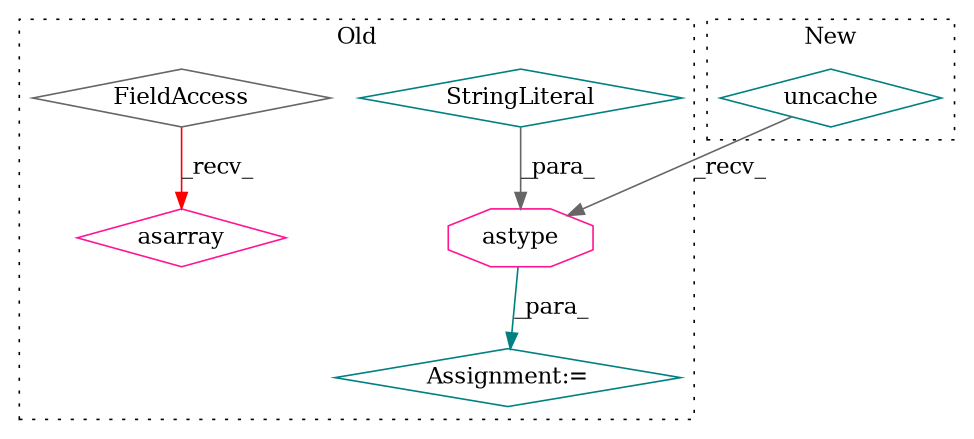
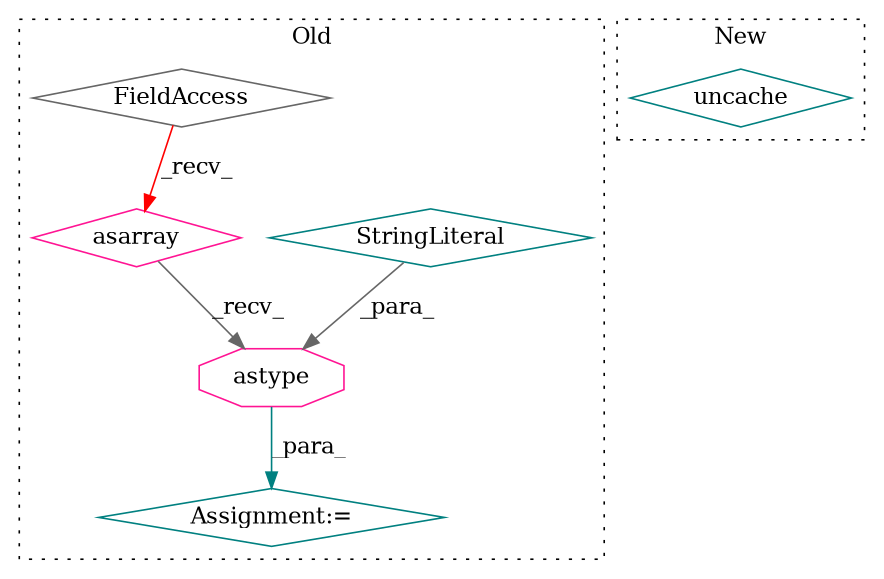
(682, 165) -> (196, 299)
